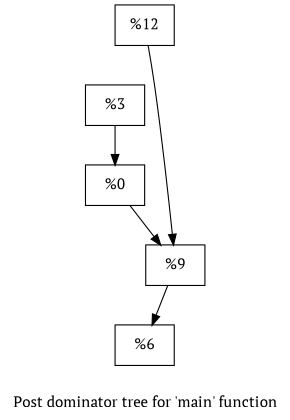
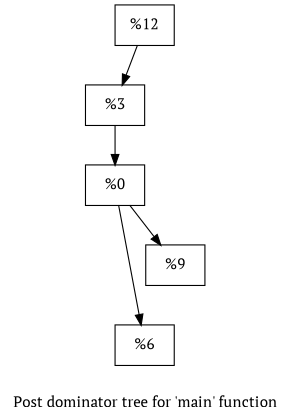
(162, 140) -> (132, 60)
(162, 300) -> (129, 260)
